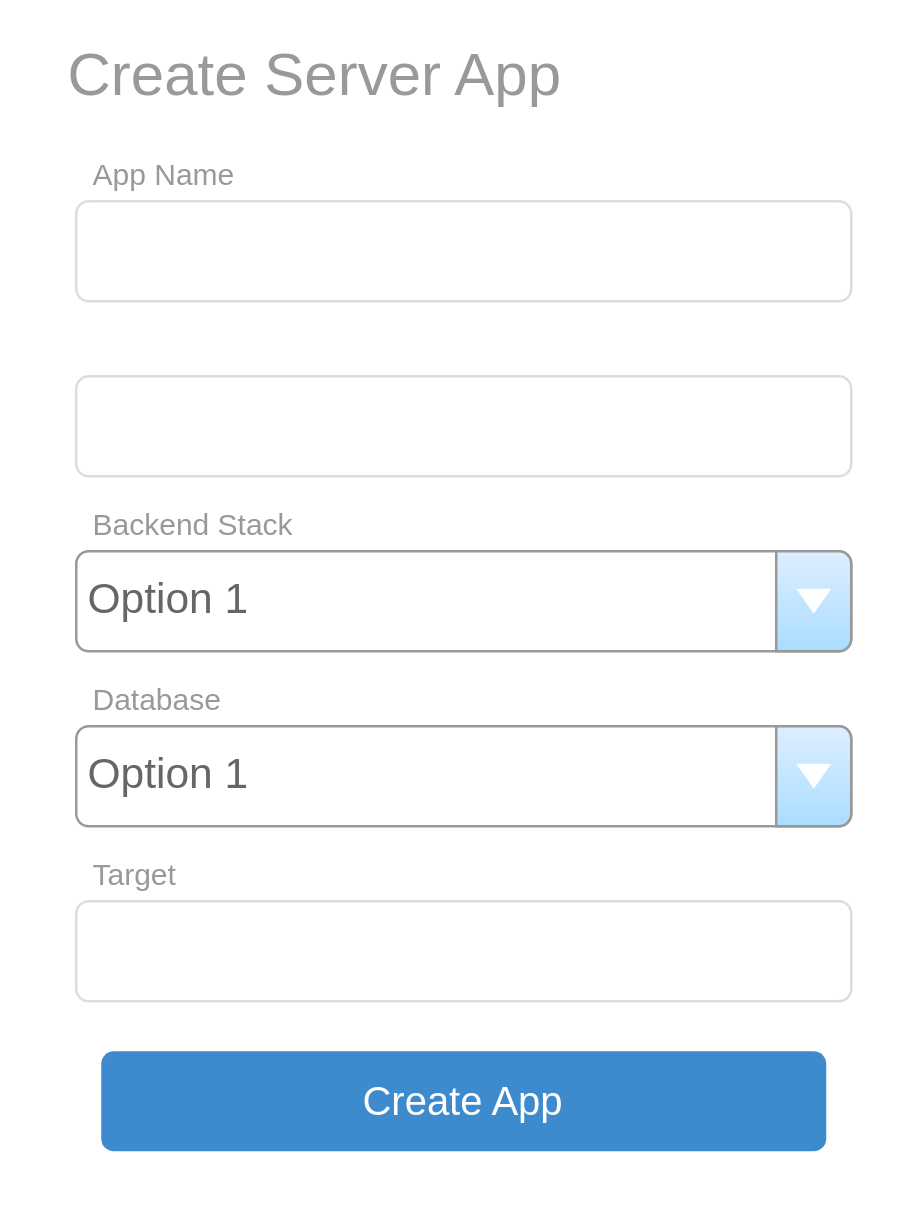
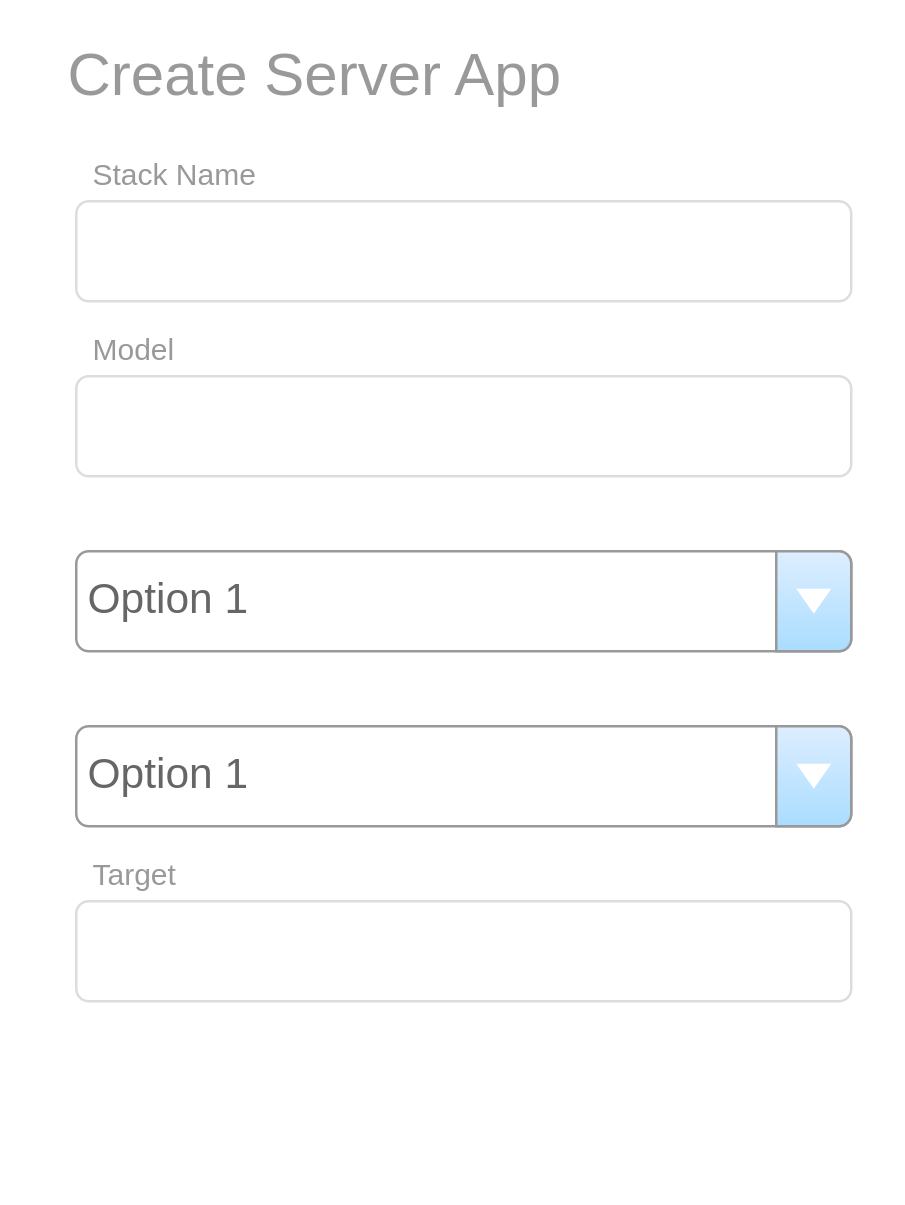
(157, 176) -> (174, 176)
none -> (326, 351)
(326, 526) -> none
(326, 701) -> none
(464, 1101) -> none
